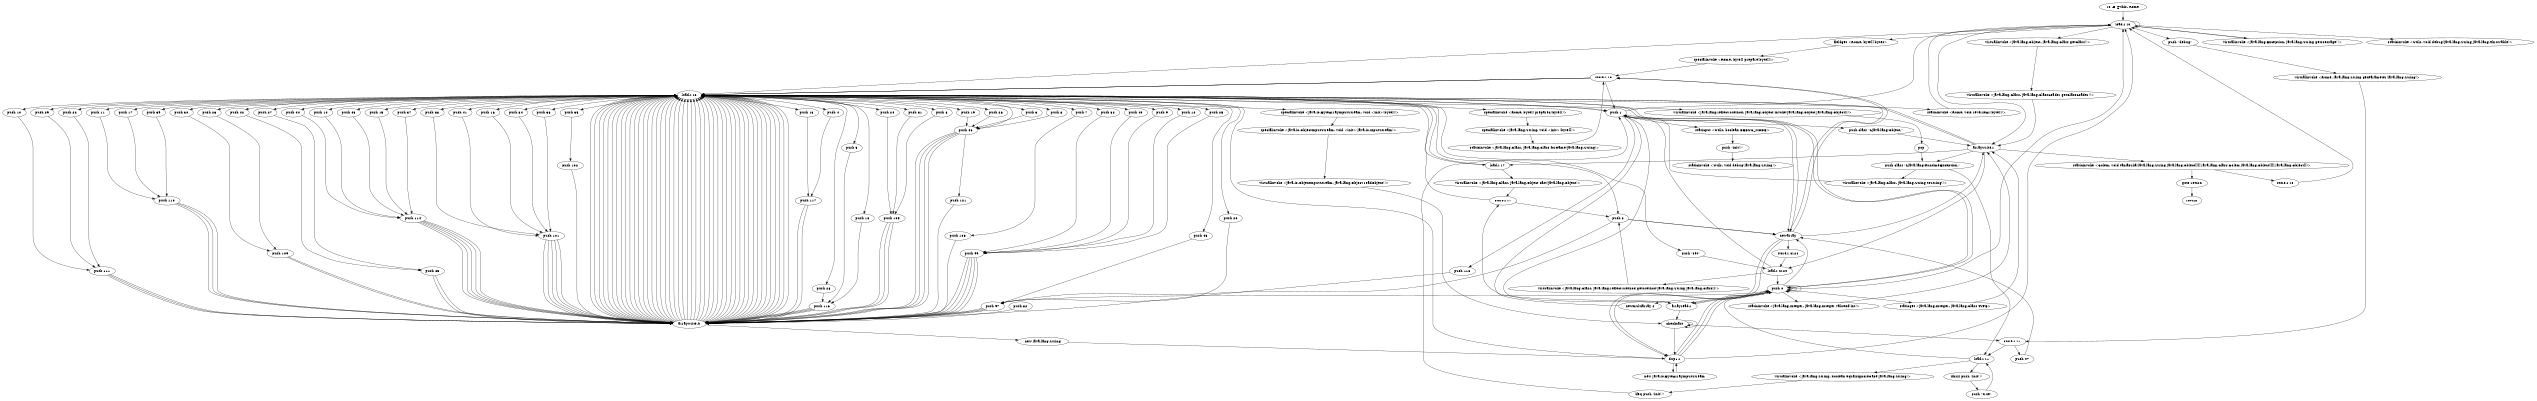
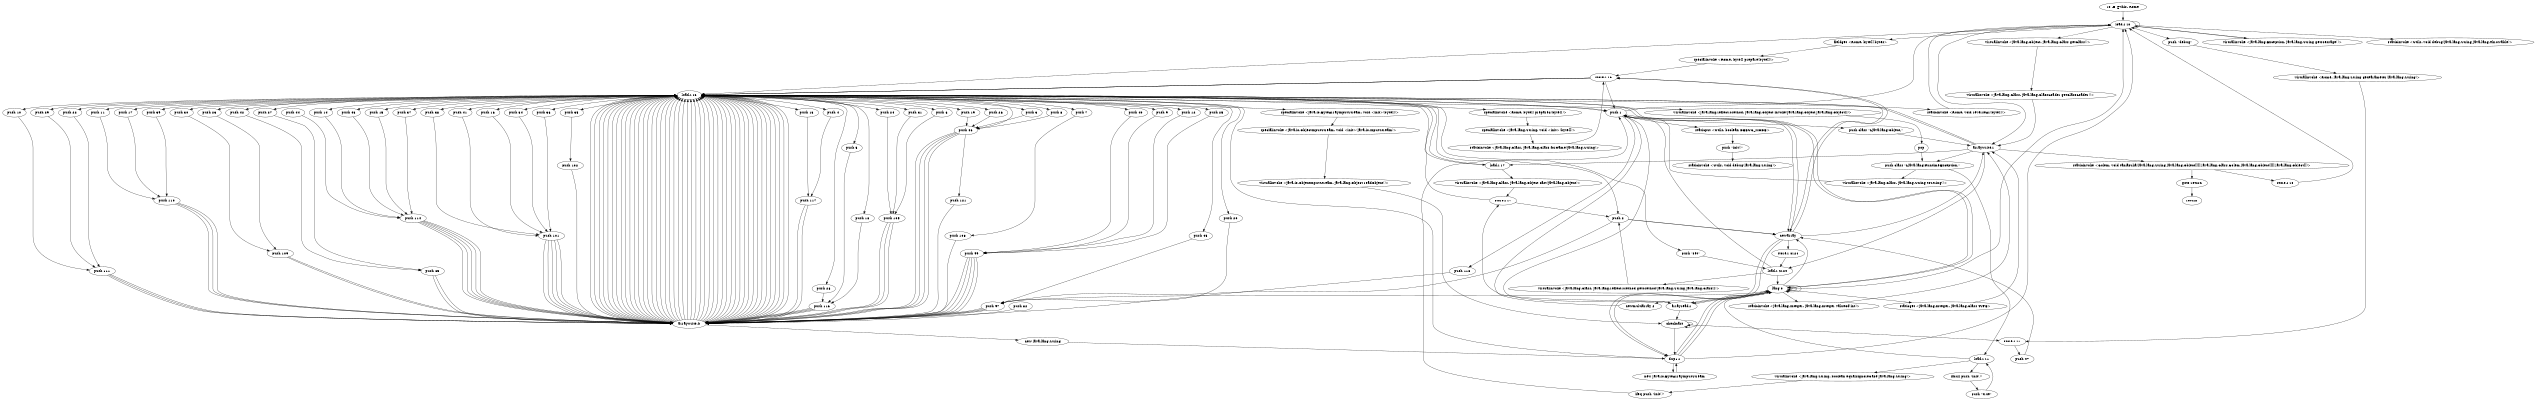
(490, 98) -> none
(1108, 113) -> none
(1778, 289) -> (1778, 289)
(1998, 350) -> none
